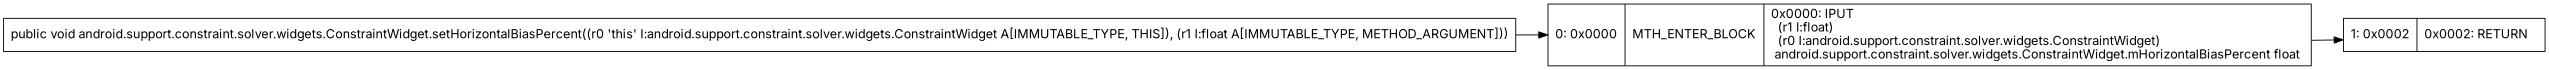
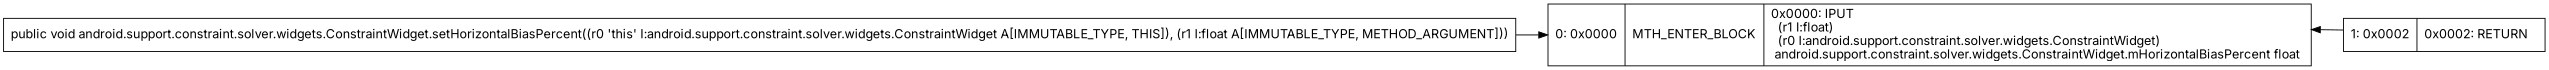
(2323, 40) -> (2332, 30)
